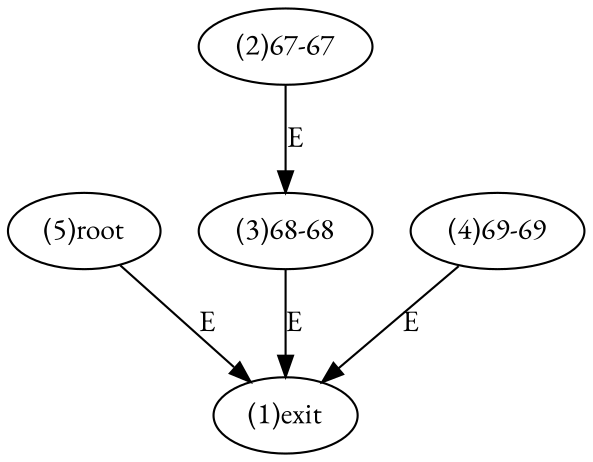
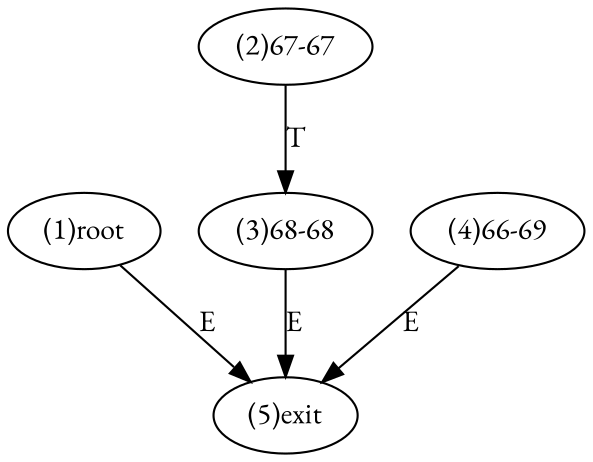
(296, 139) -> (296, 139)
(84, 231) -> (84, 231)
(498, 231) -> (498, 231)
(286, 415) -> (286, 415)
